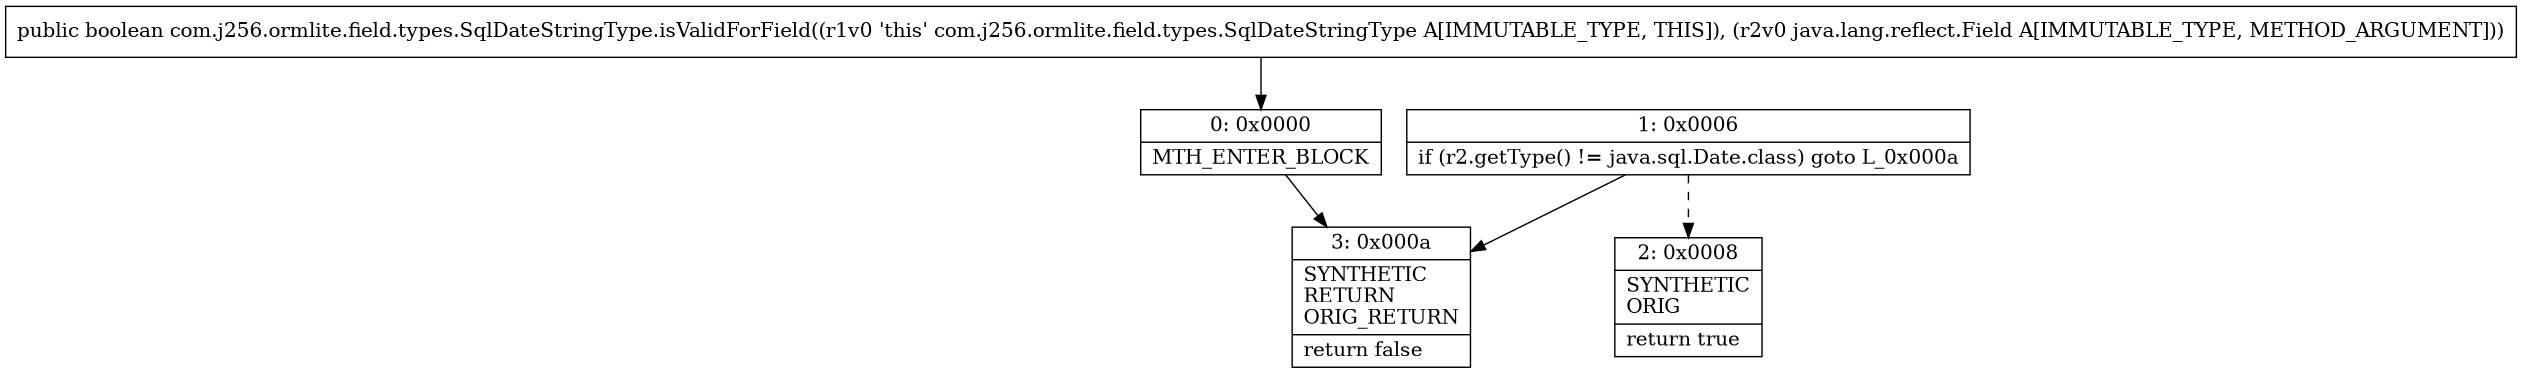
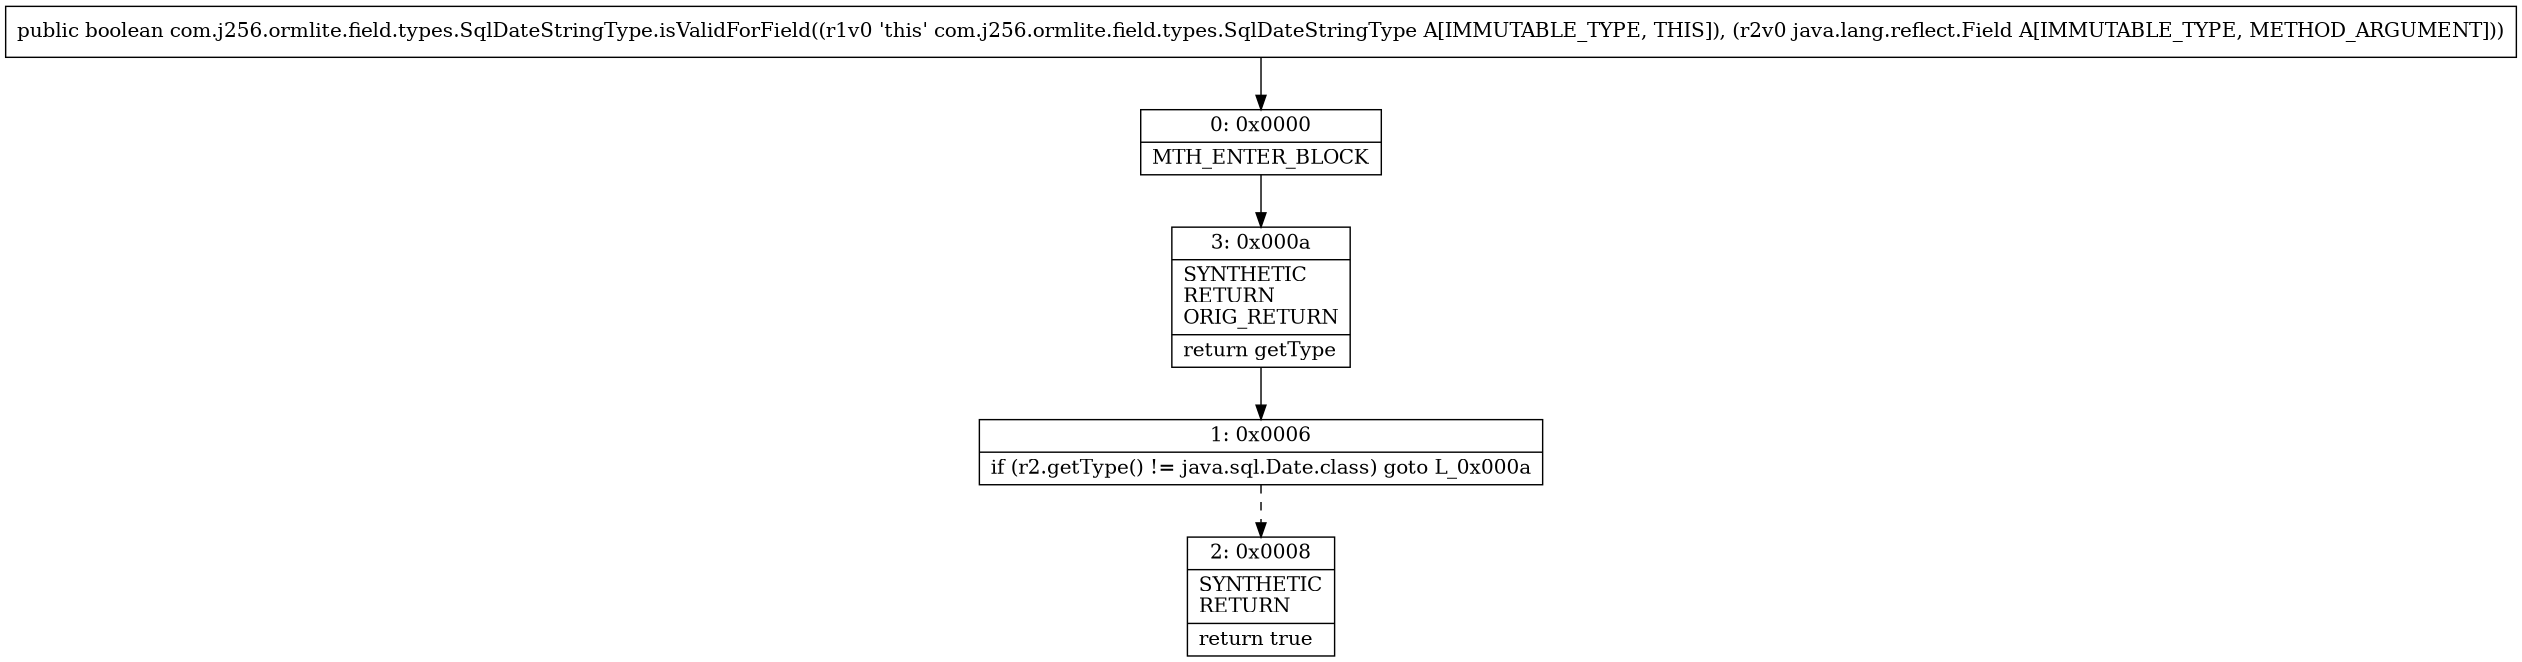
(1555, 210) -> (1261, 386)
(1654, 307) -> (1245, 606)
(1364, 350) -> (1260, 350)
